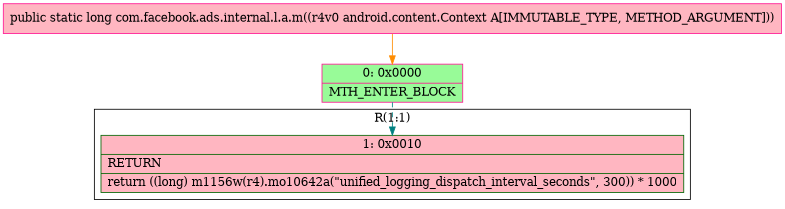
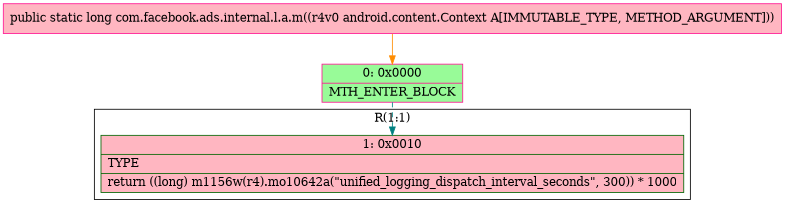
(135, 163) -> (124, 163)
